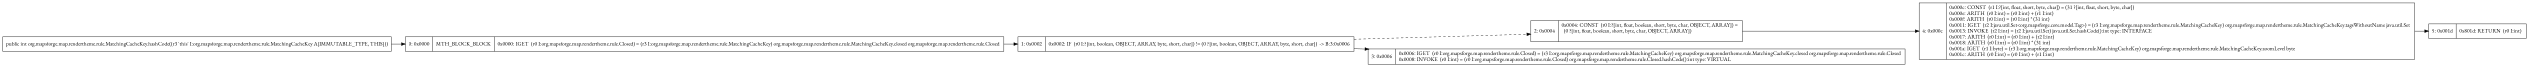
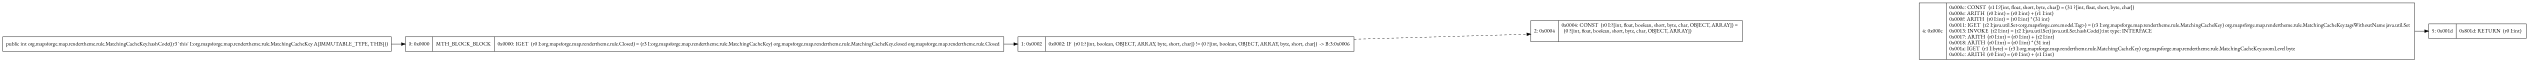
(1829, 31) -> none
(1637, 57) -> none
